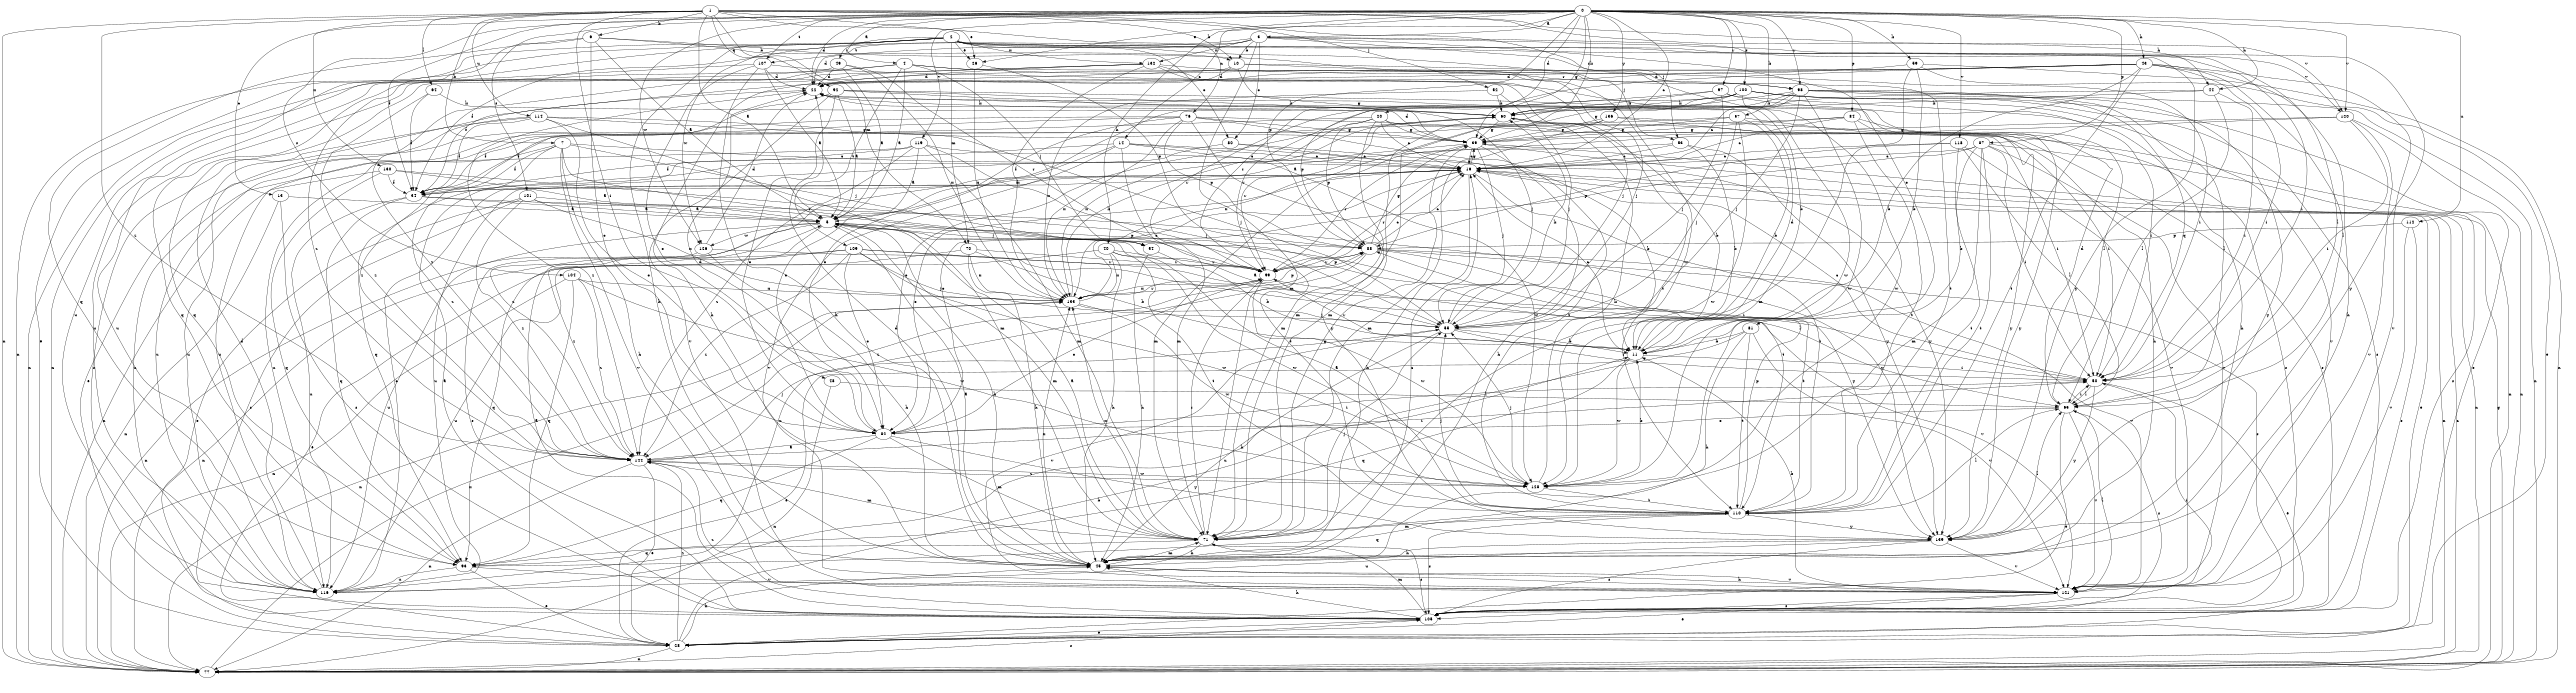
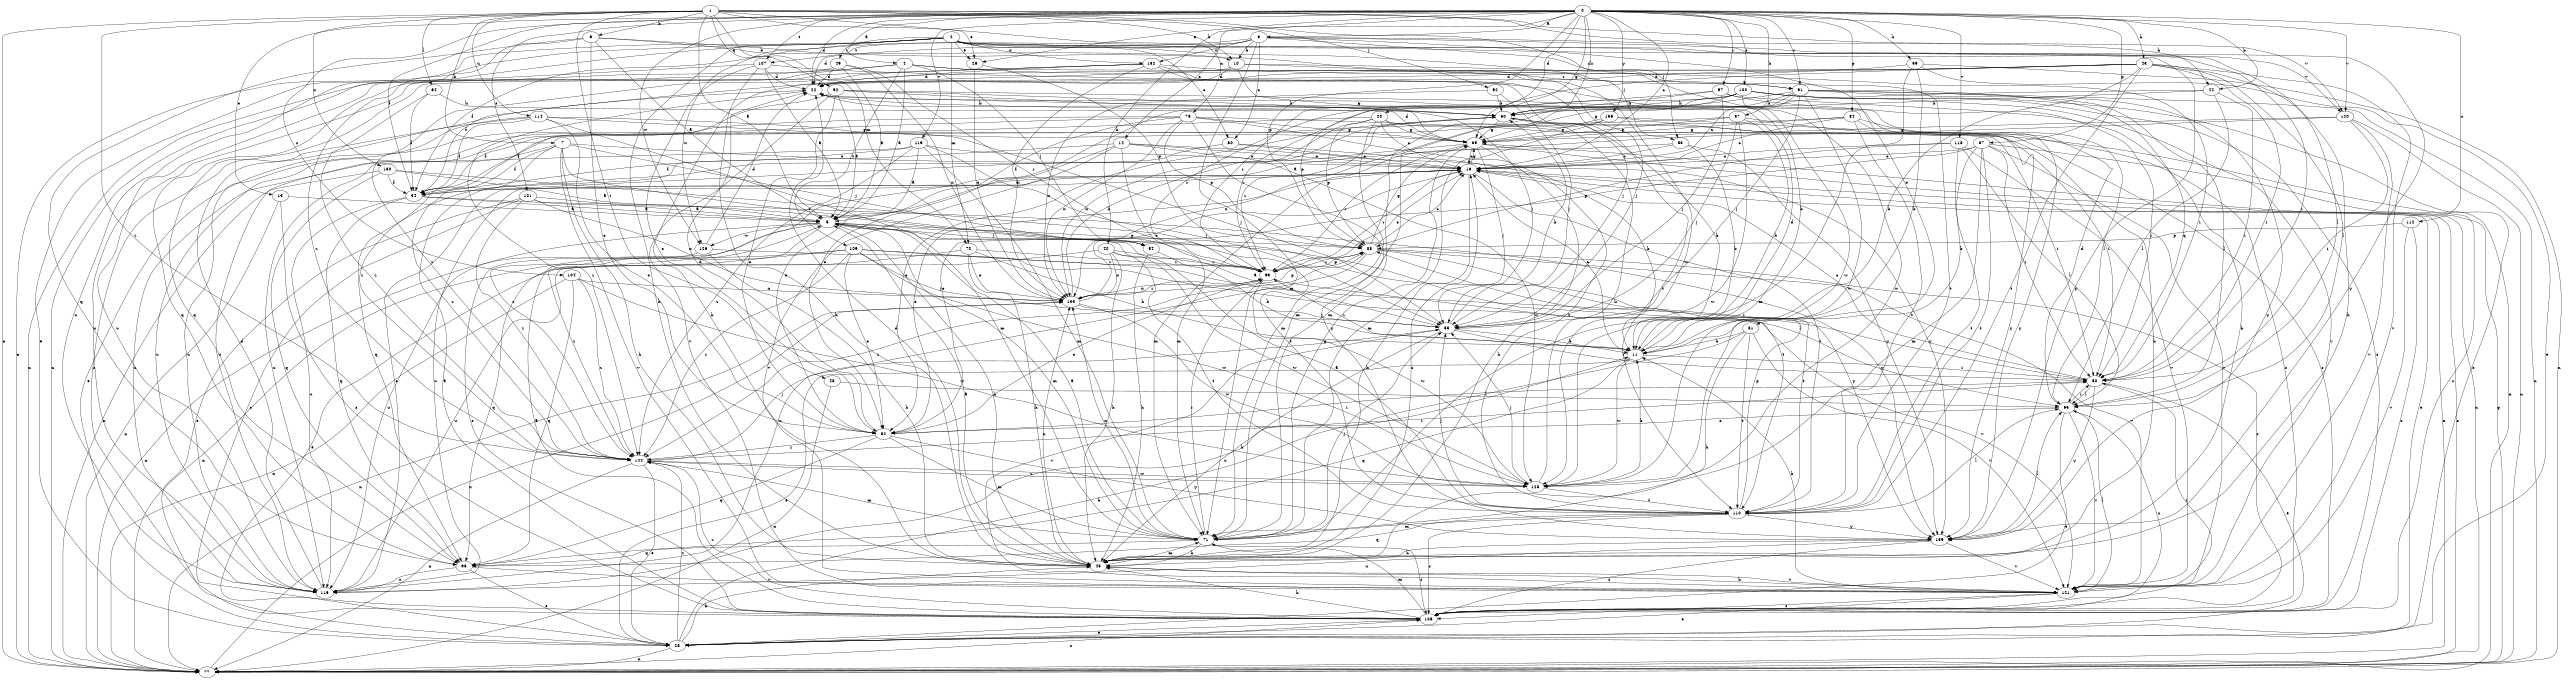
(1800, 90) -> (1800, 90)
(791, 447) -> (791, 447)
